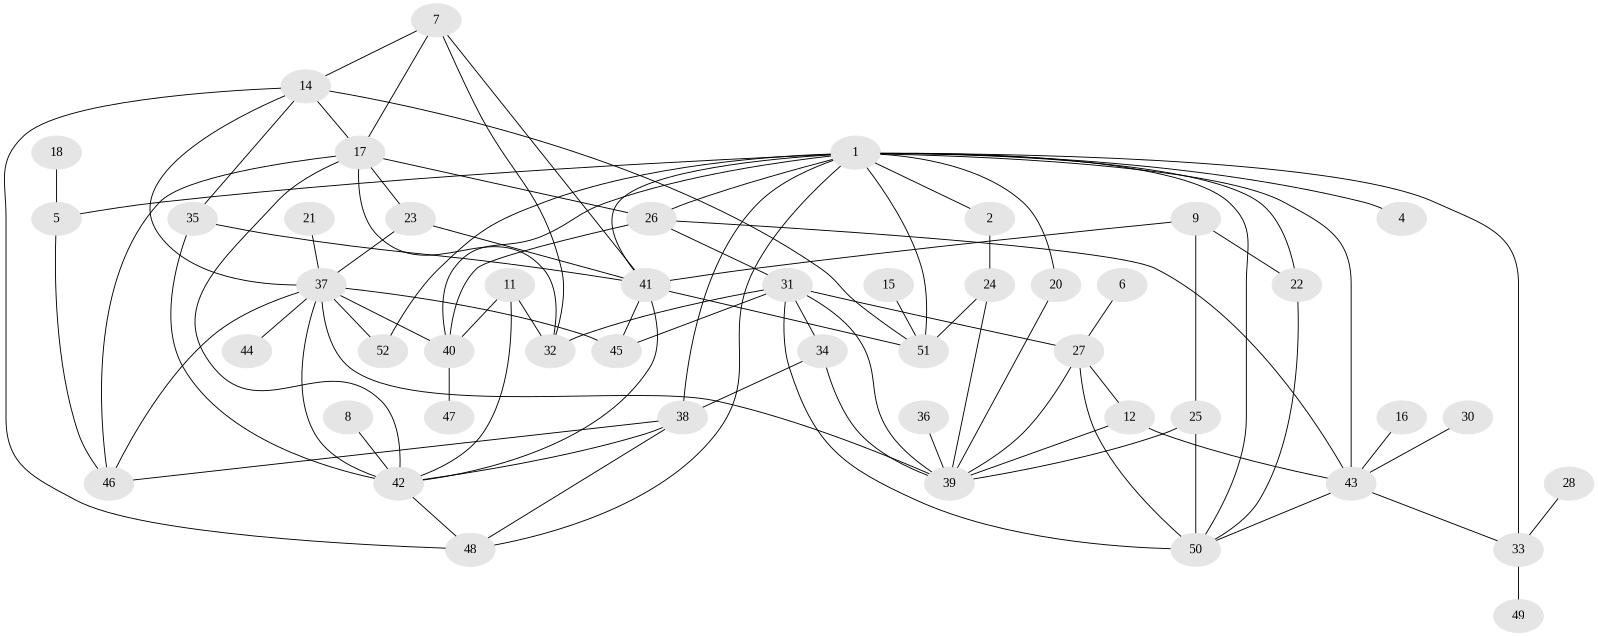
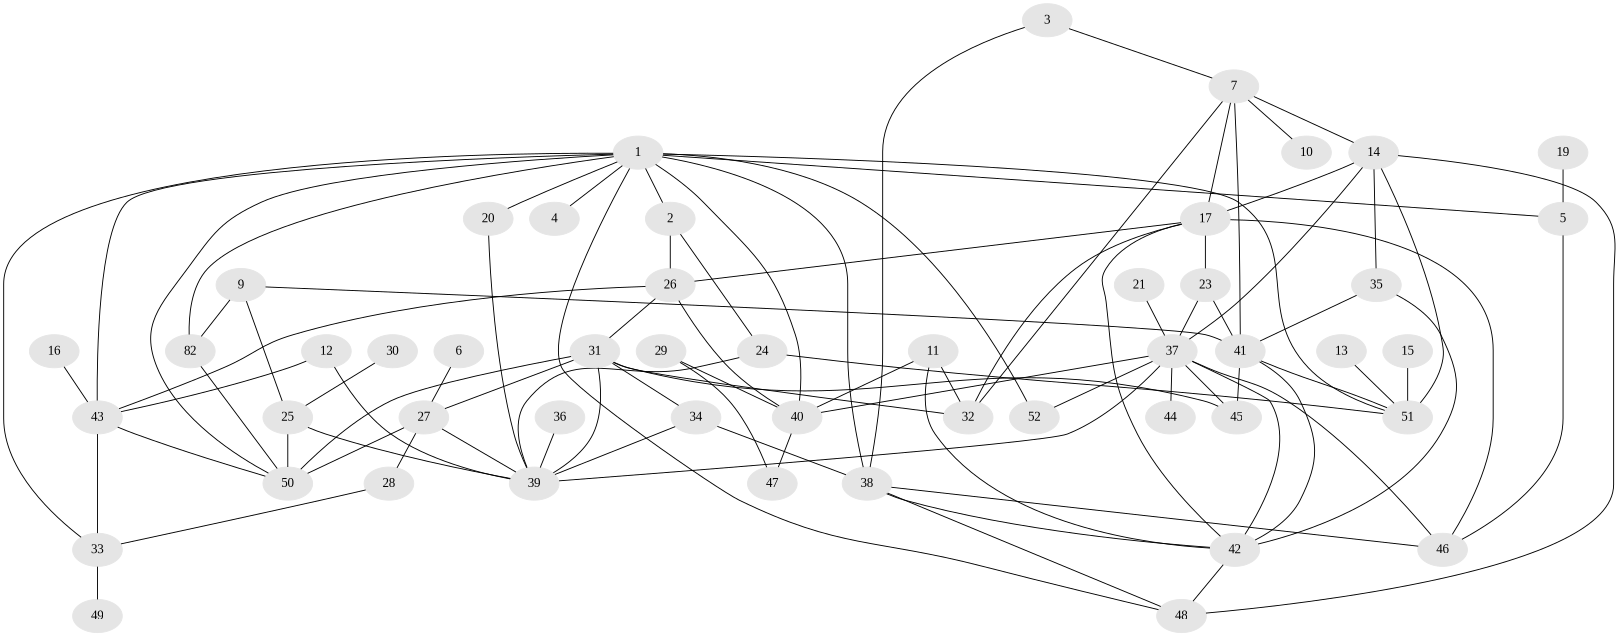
none -> (1047, 20)
(57, 153) -> (1563, 153)
none -> (1307, 153)
(684, 173) -> none
(752, 182) -> (670, 252)
(1297, 285) -> (190, 351)
none -> (661, 351)
none -> (1341, 351)
(1104, 384) -> (406, 451)
(348, 417) -> none
(1410, 450) -> (339, 385)
